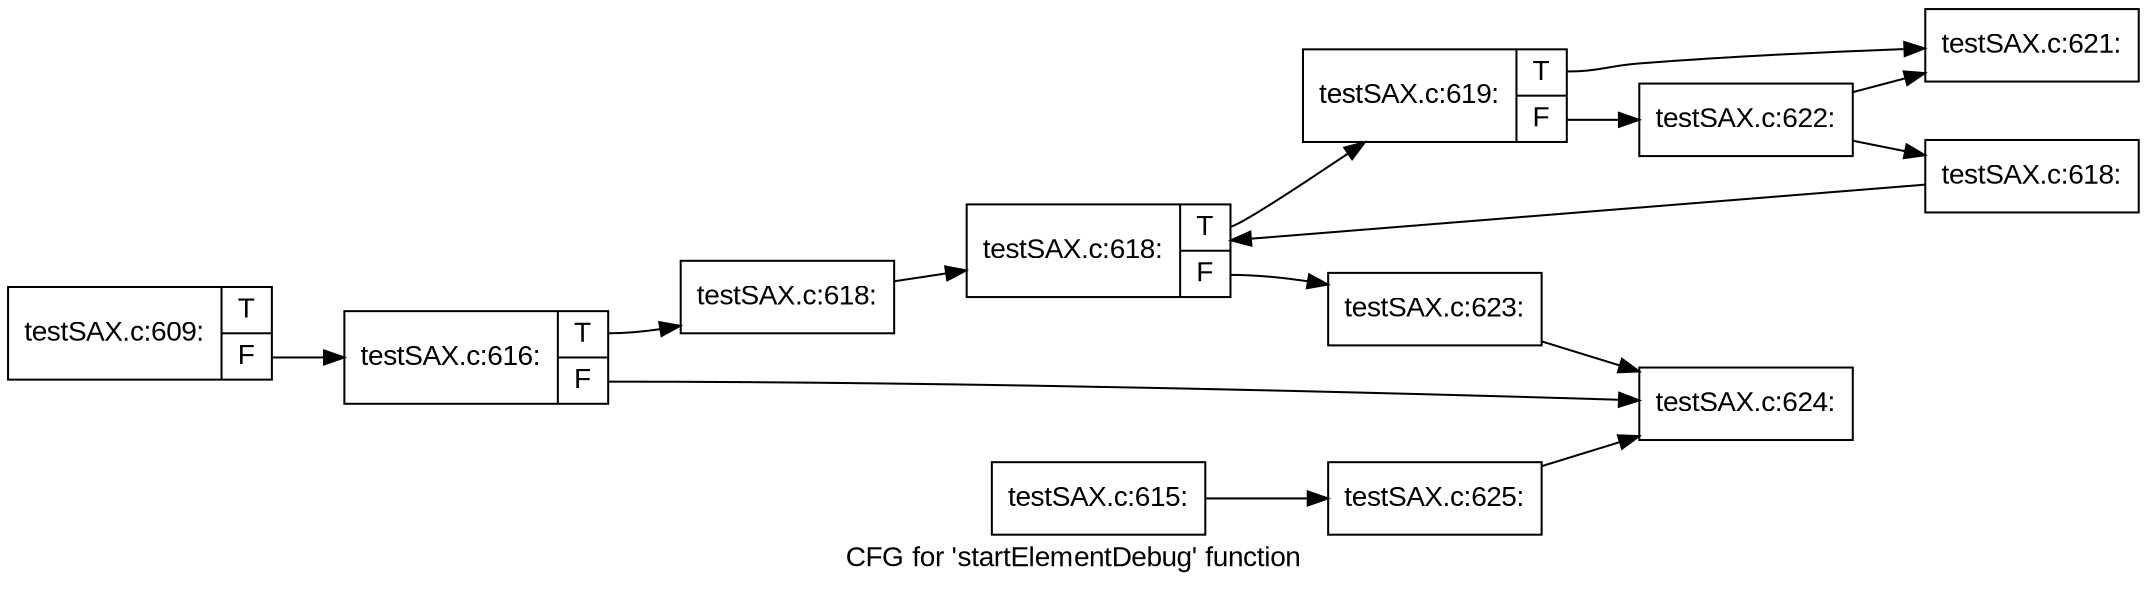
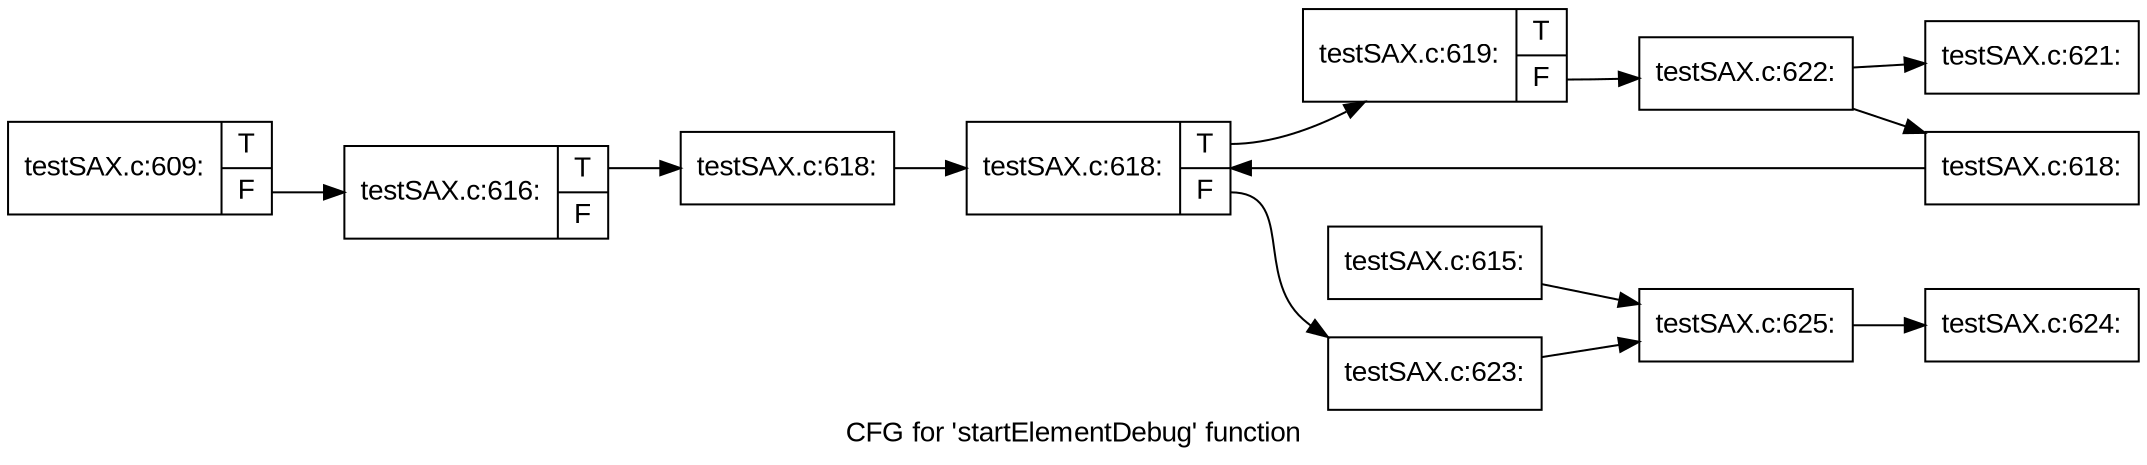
(1735, 57) -> none
(1581, 353) -> (1580, 351)
(1114, 387) -> none
